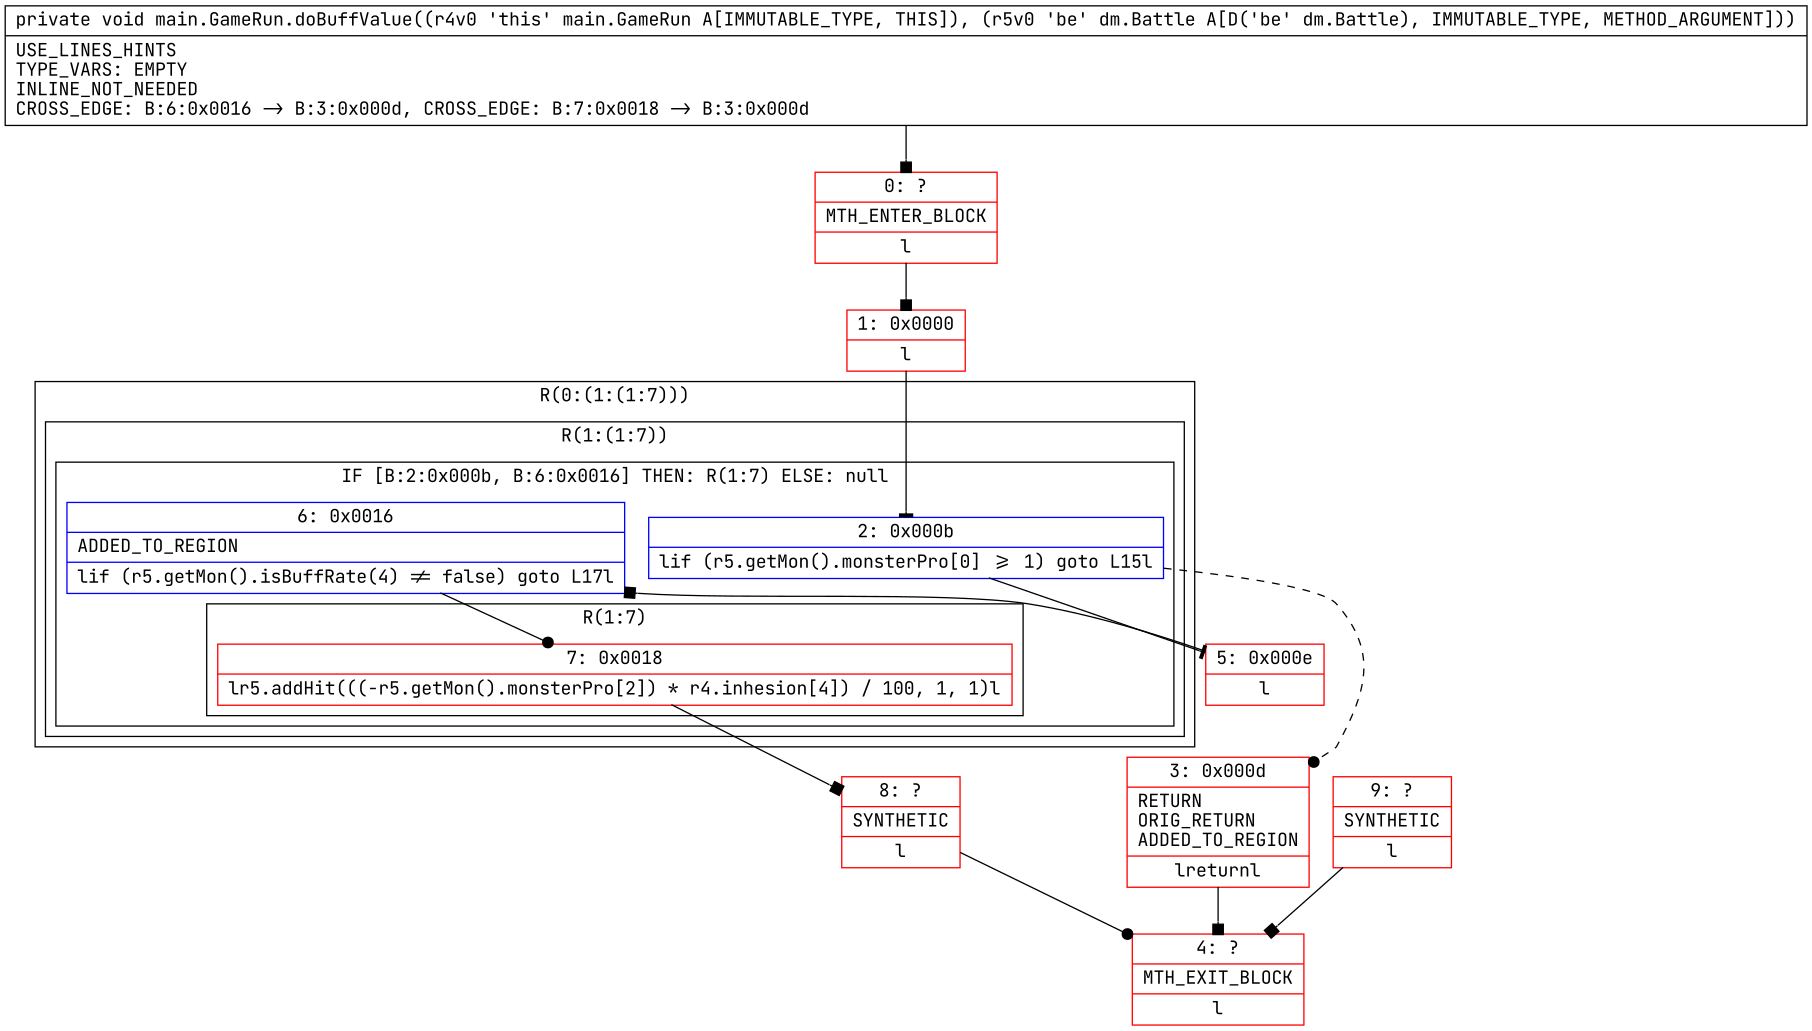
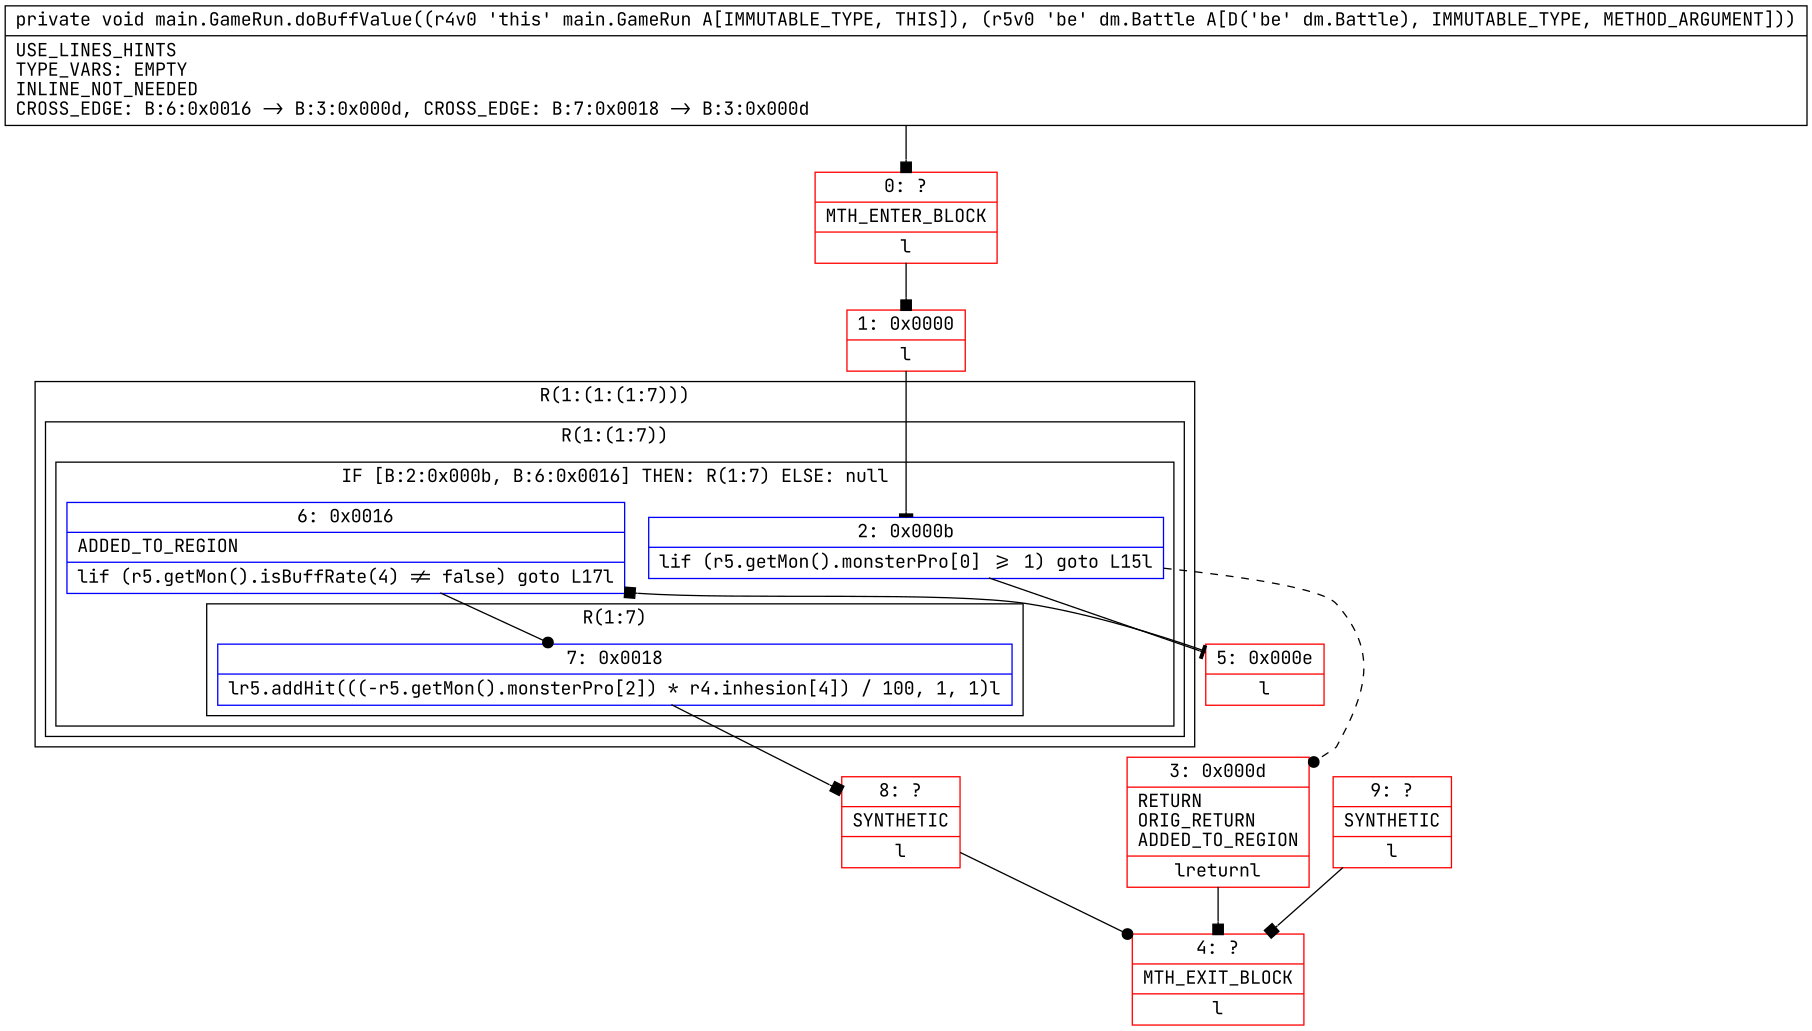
(615, 396) -> (615, 396)
(615, 675) -> (615, 675)
